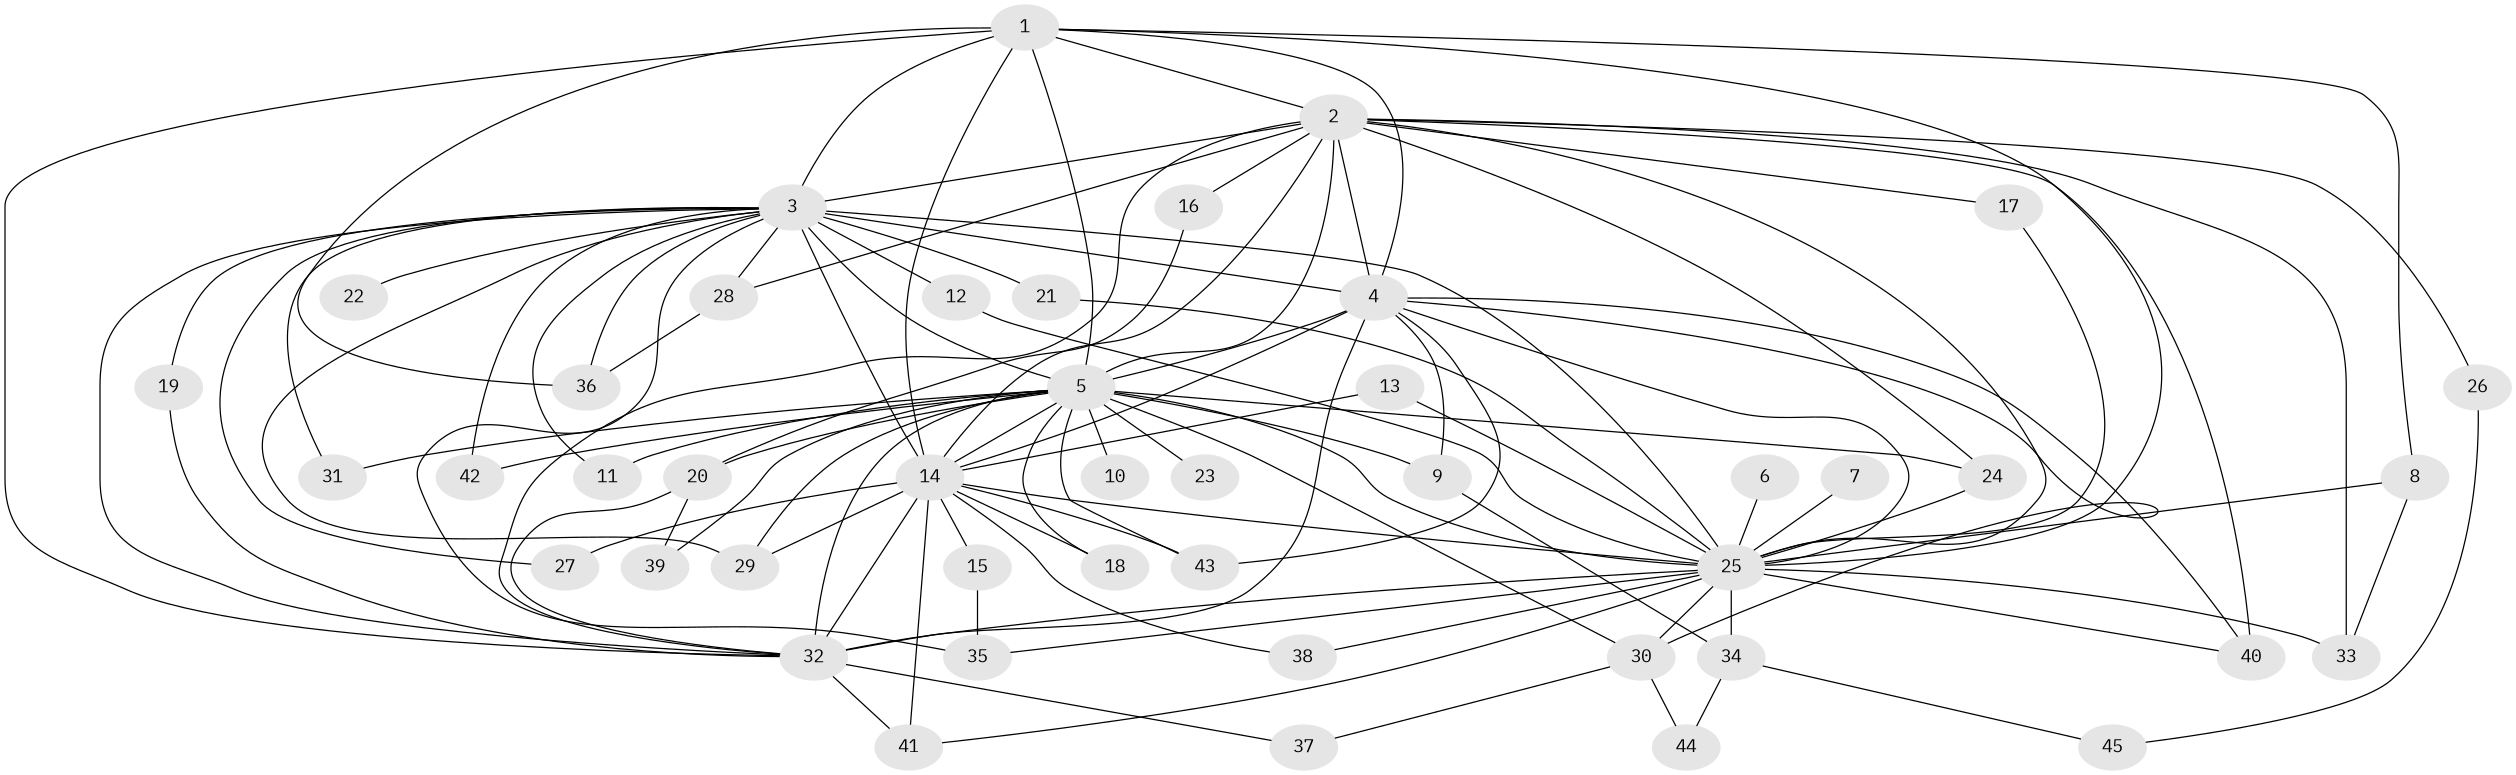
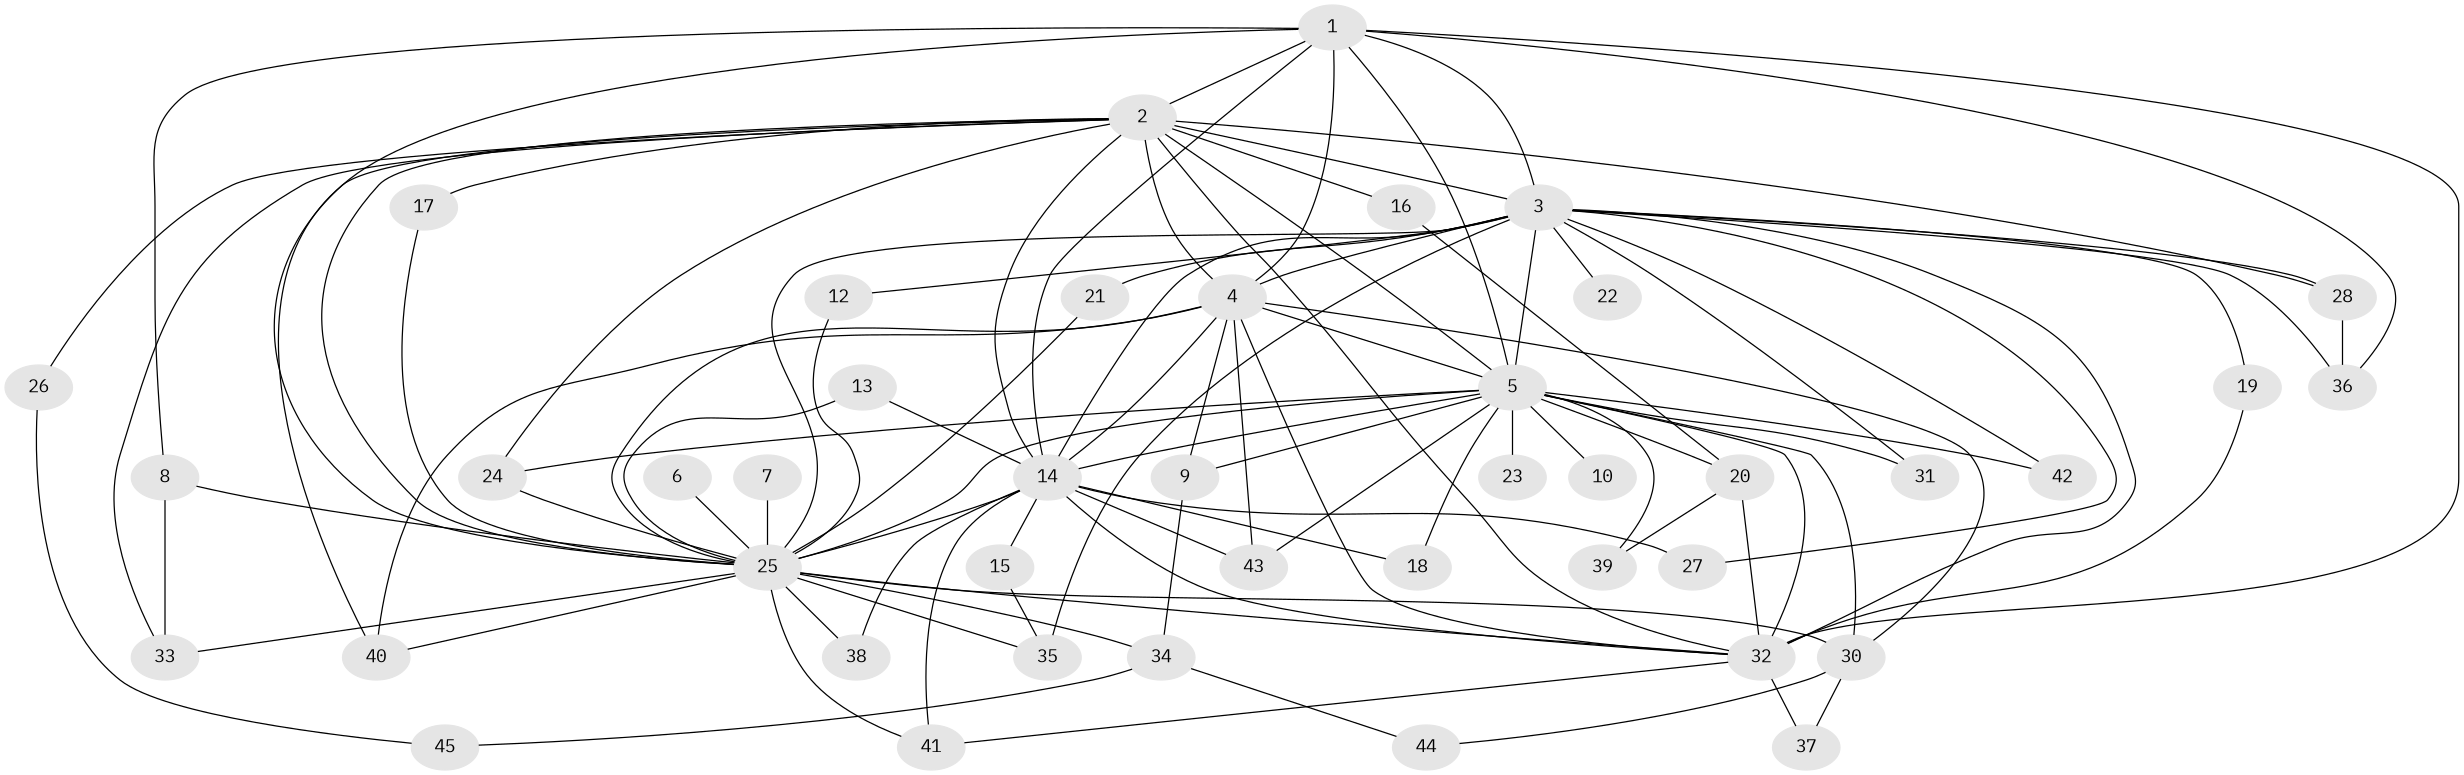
(608, 478) -> none
(745, 568) -> none
